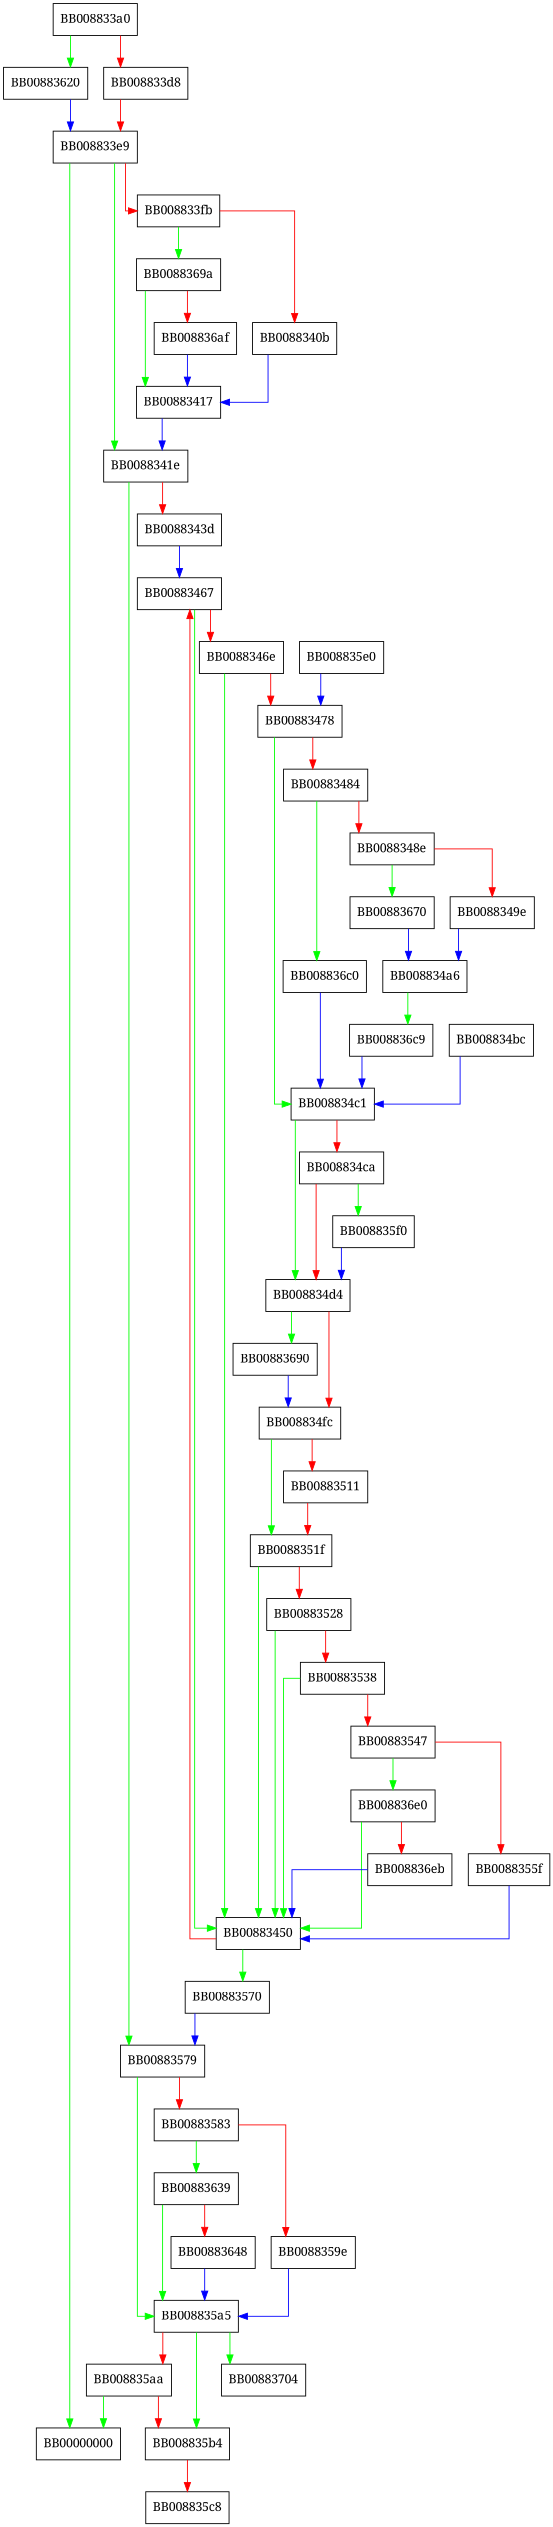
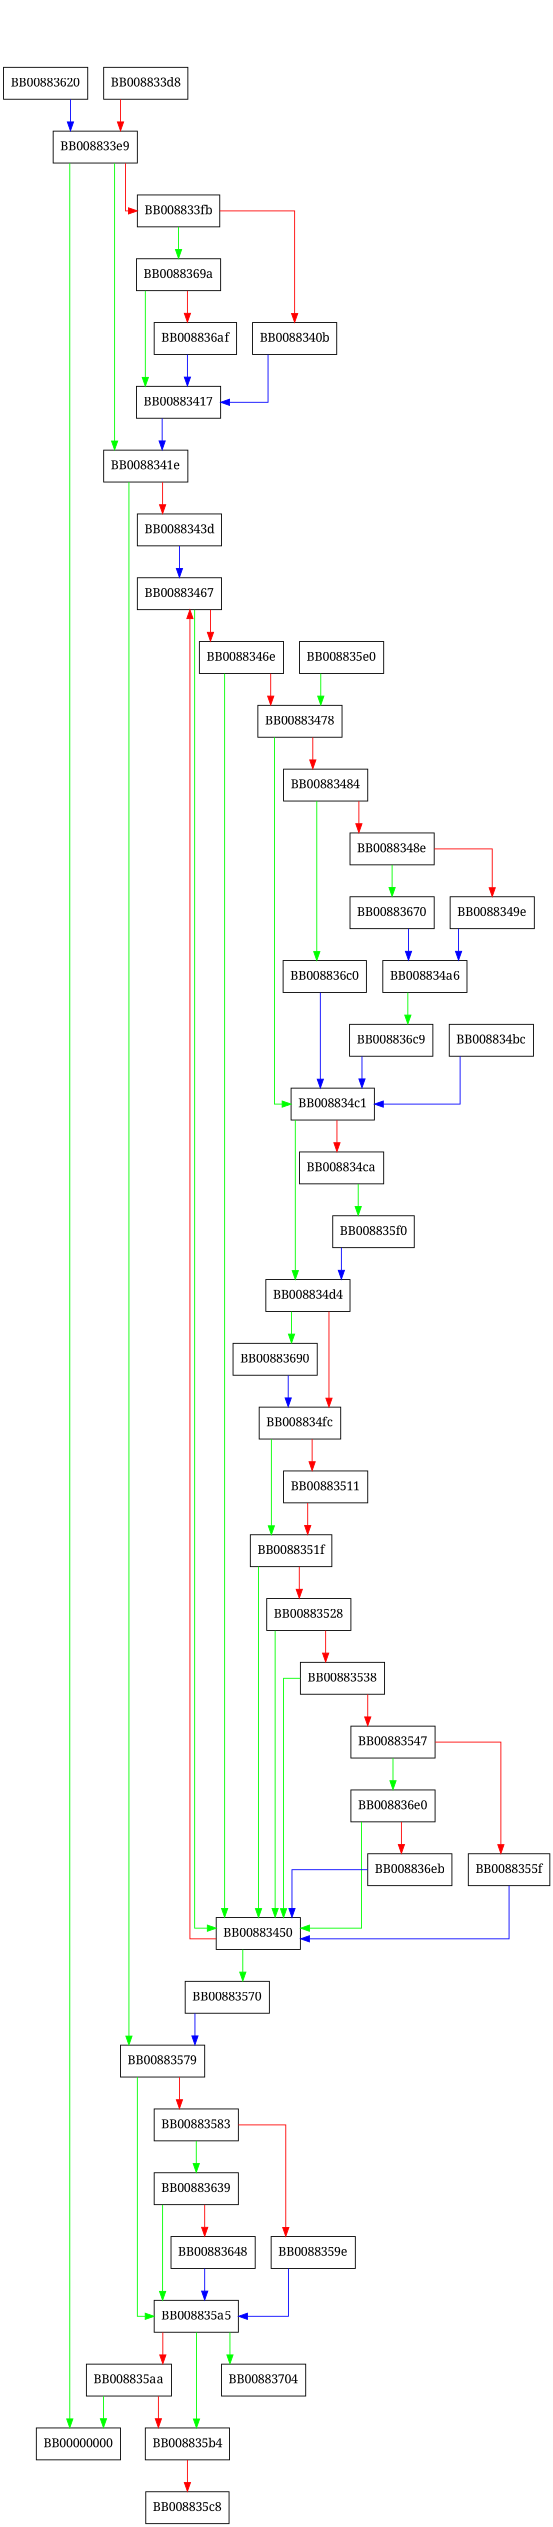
(95, 19) -> none
(321, 685) -> (321, 685)
(316, 1227) -> none
